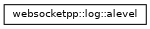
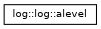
(75, 15) -> (50, 15)
